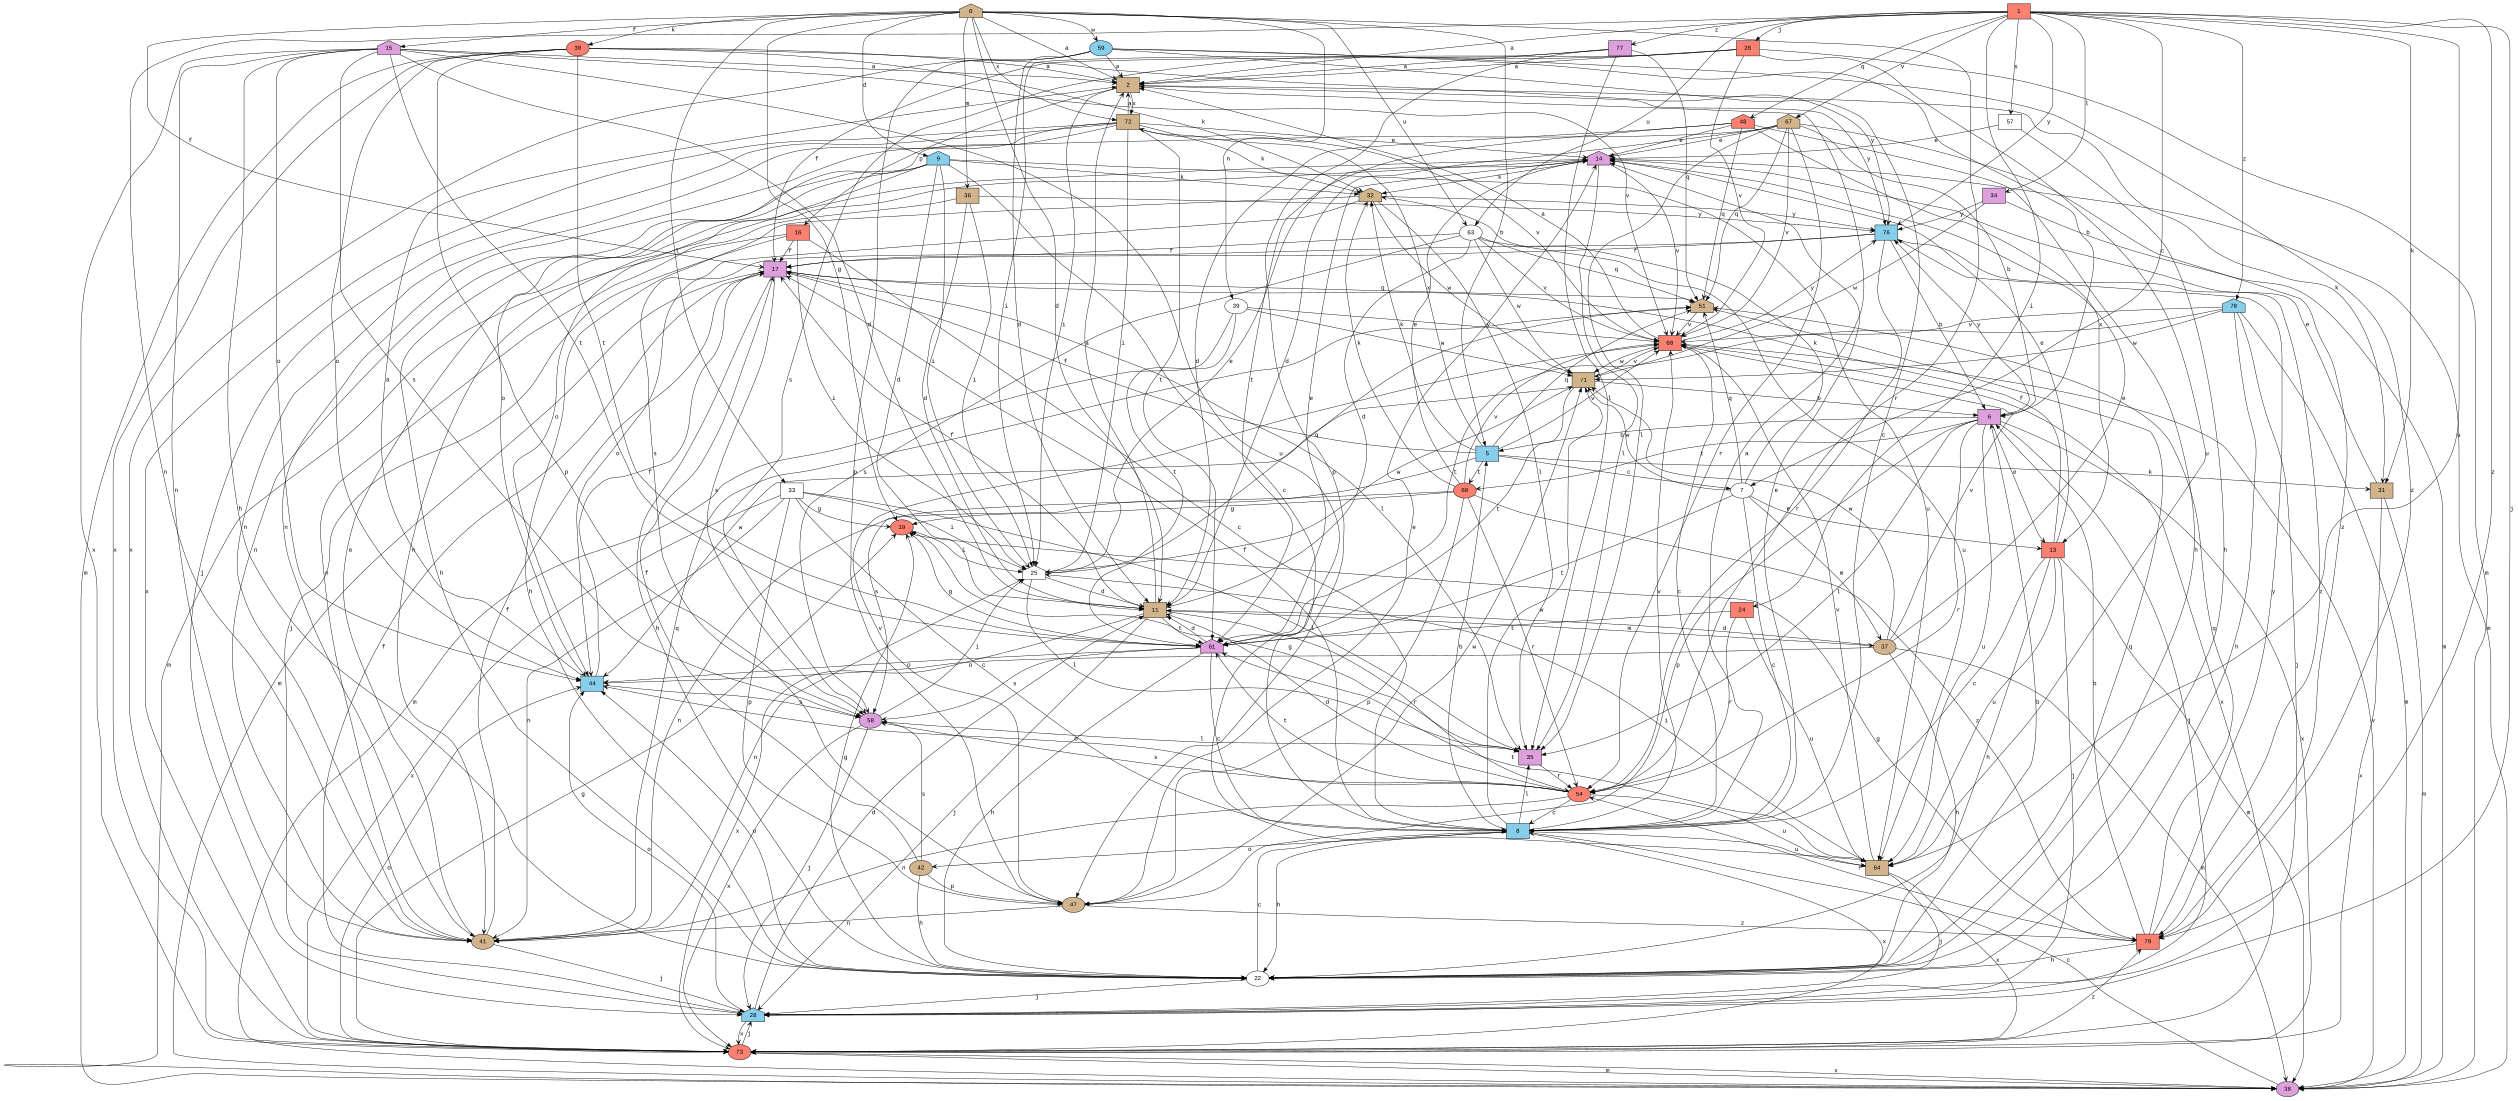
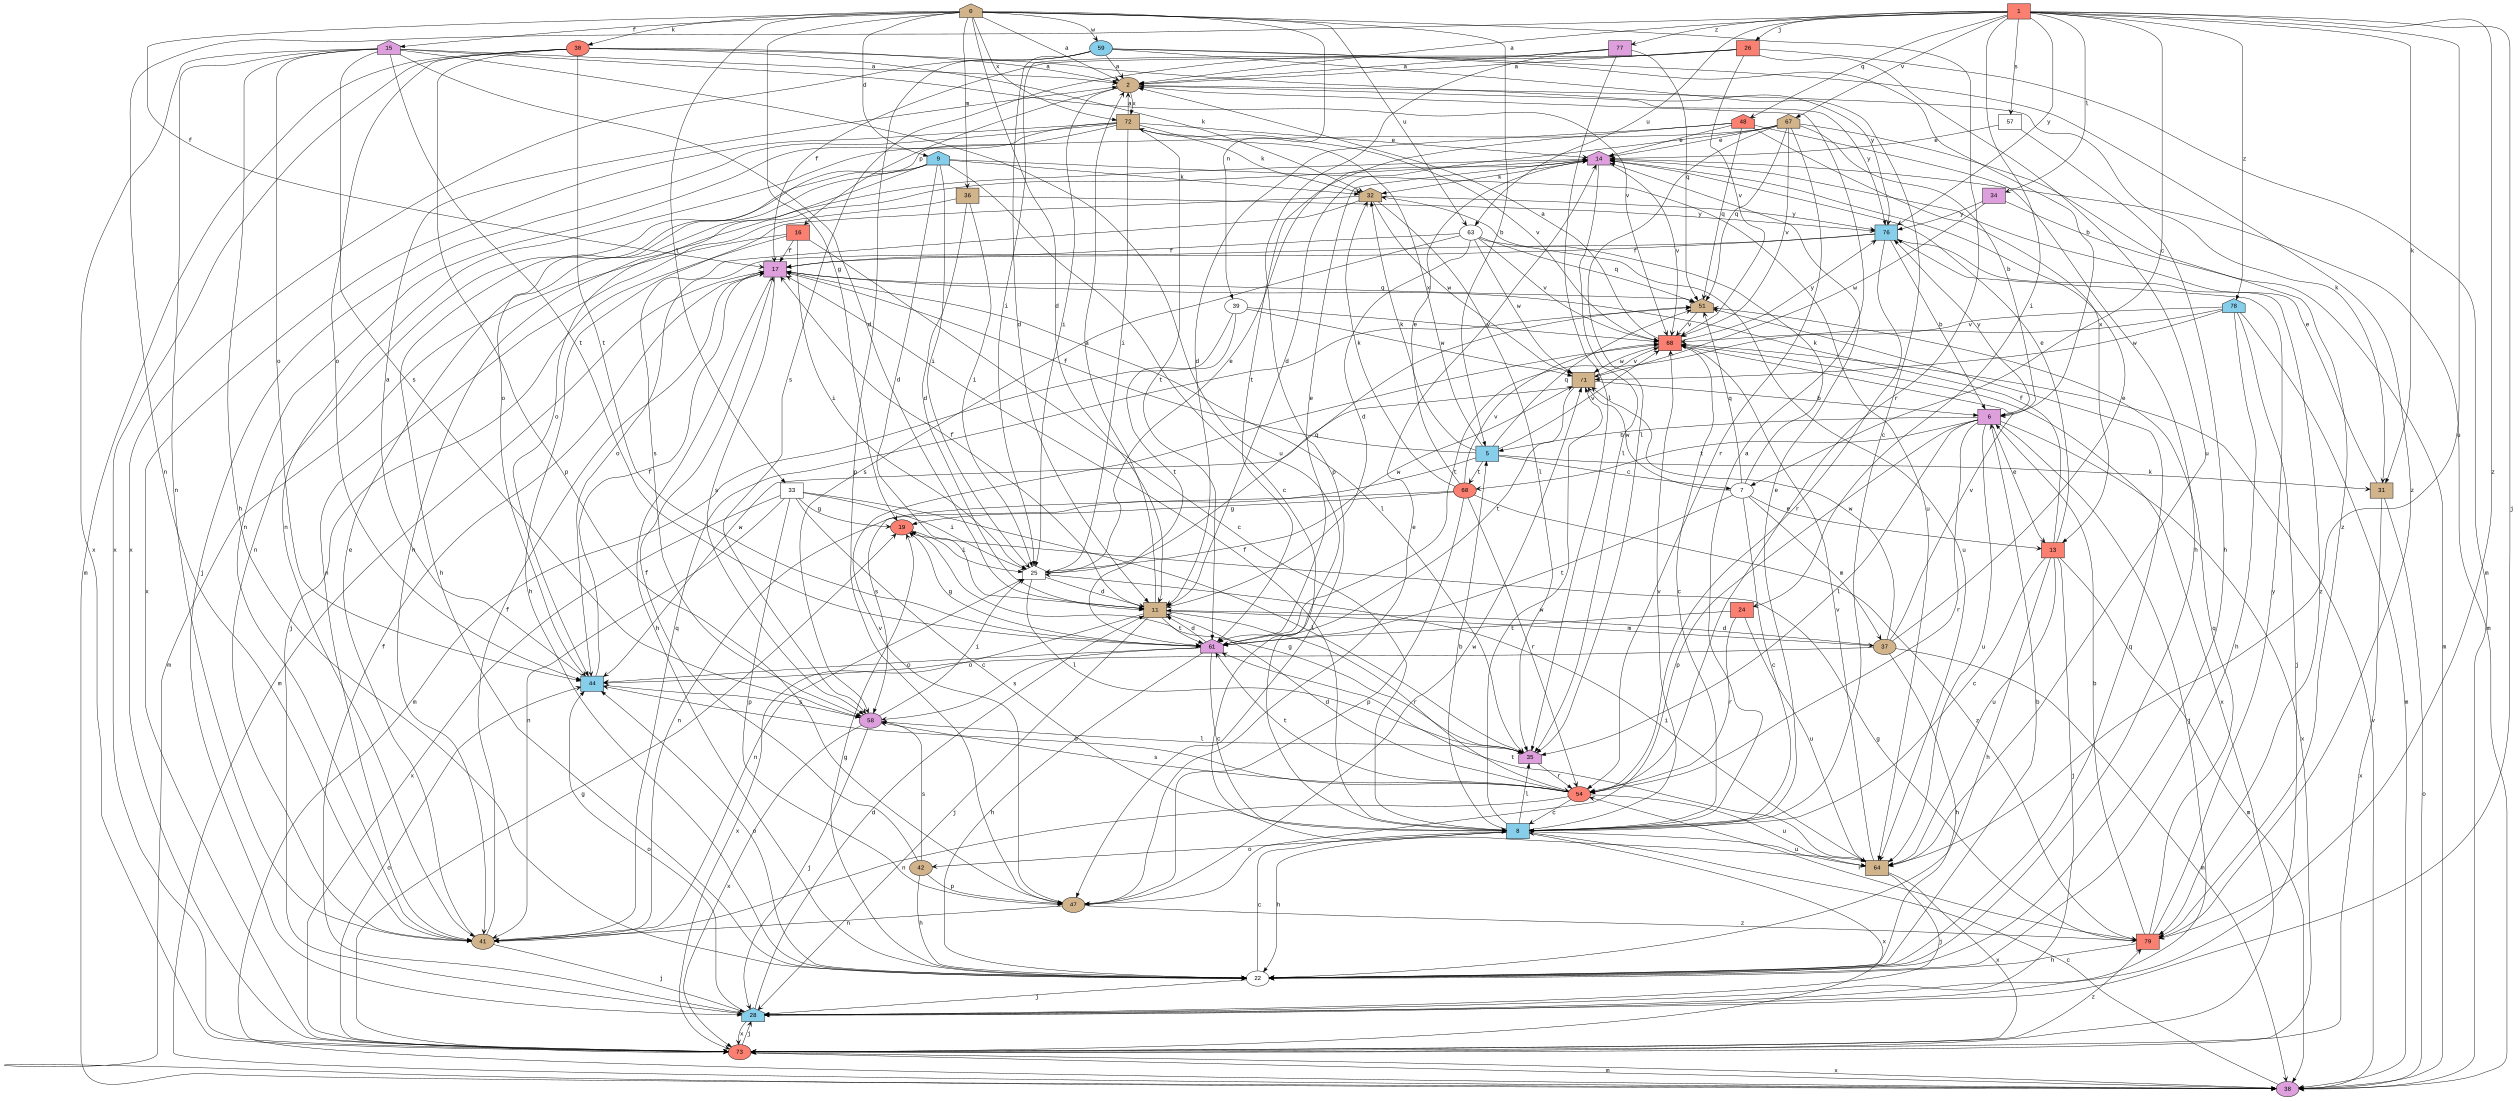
(1128, 85) -> (1128, 85)
(1530, 757) -> (1530, 757)
(2424, 794) -> (2424, 794)
